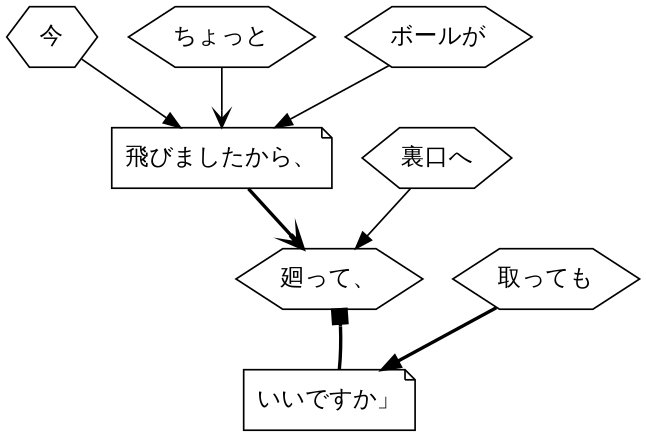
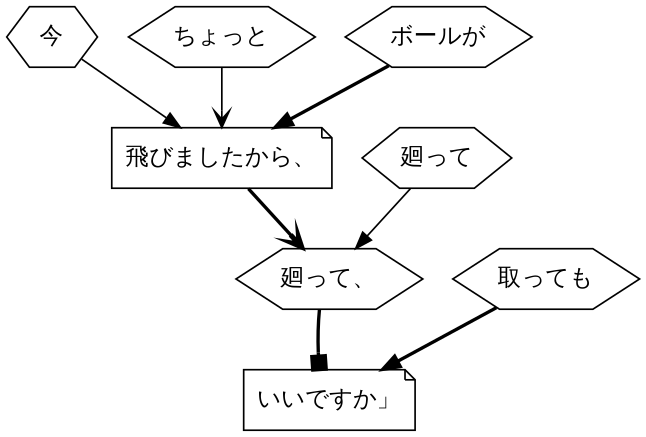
(340, 92) -> (340, 92)
(437, 158) -> (437, 158)
(341, 348) -> (318, 331)
